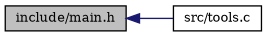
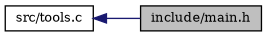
(156, 18) -> (124, 18)
